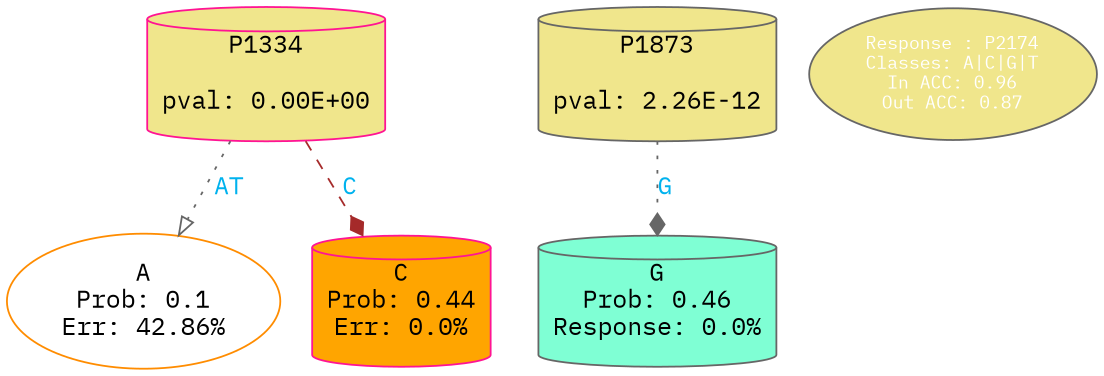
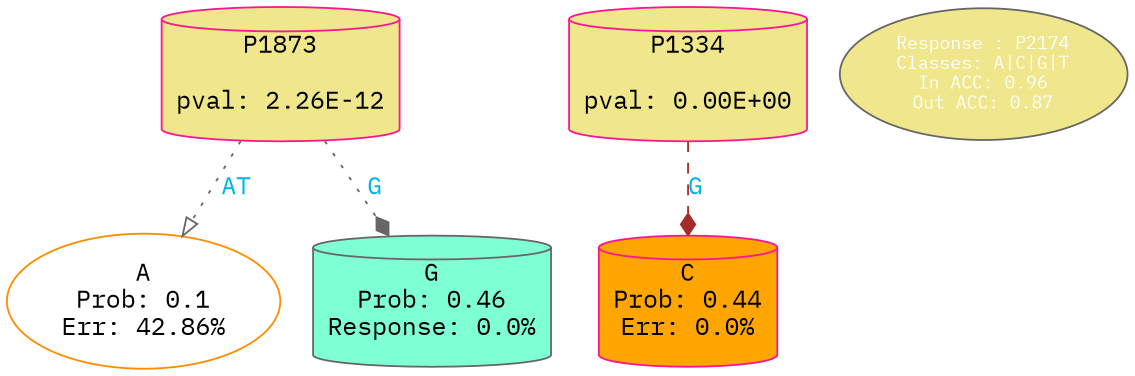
(657, 74) -> (281, 74)
(209, 180) -> (216, 181)
(350, 188) -> (696, 188)
